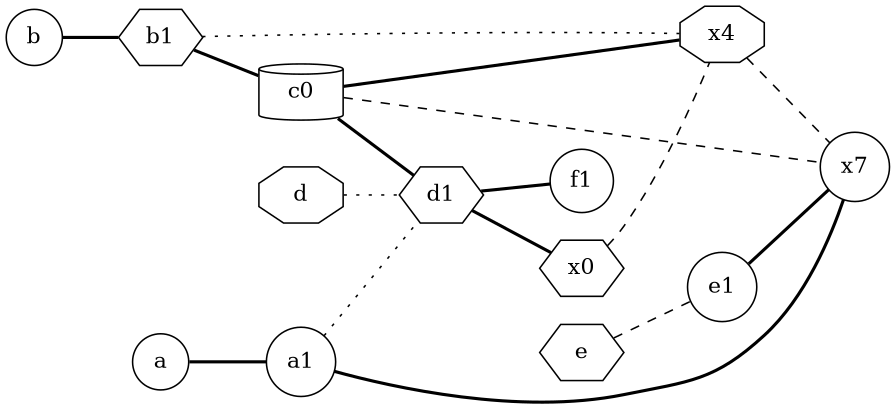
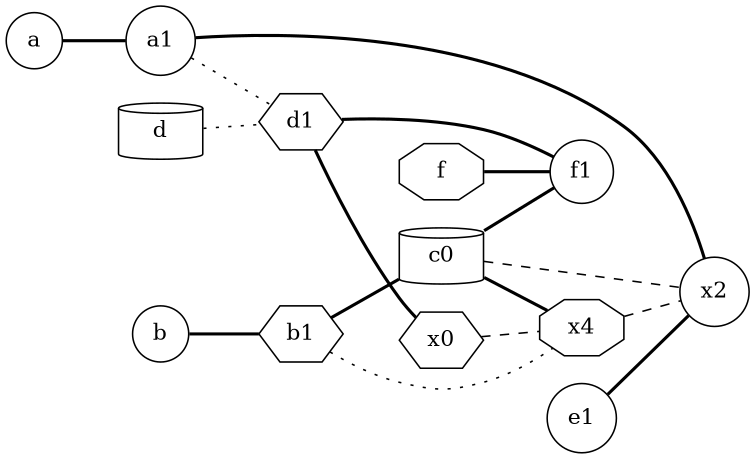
(376, 147) -> (519, 209)
(855, 167) -> (715, 292)
none -> (441, 172)
(301, 195) -> (161, 131)
(582, 352) -> none
